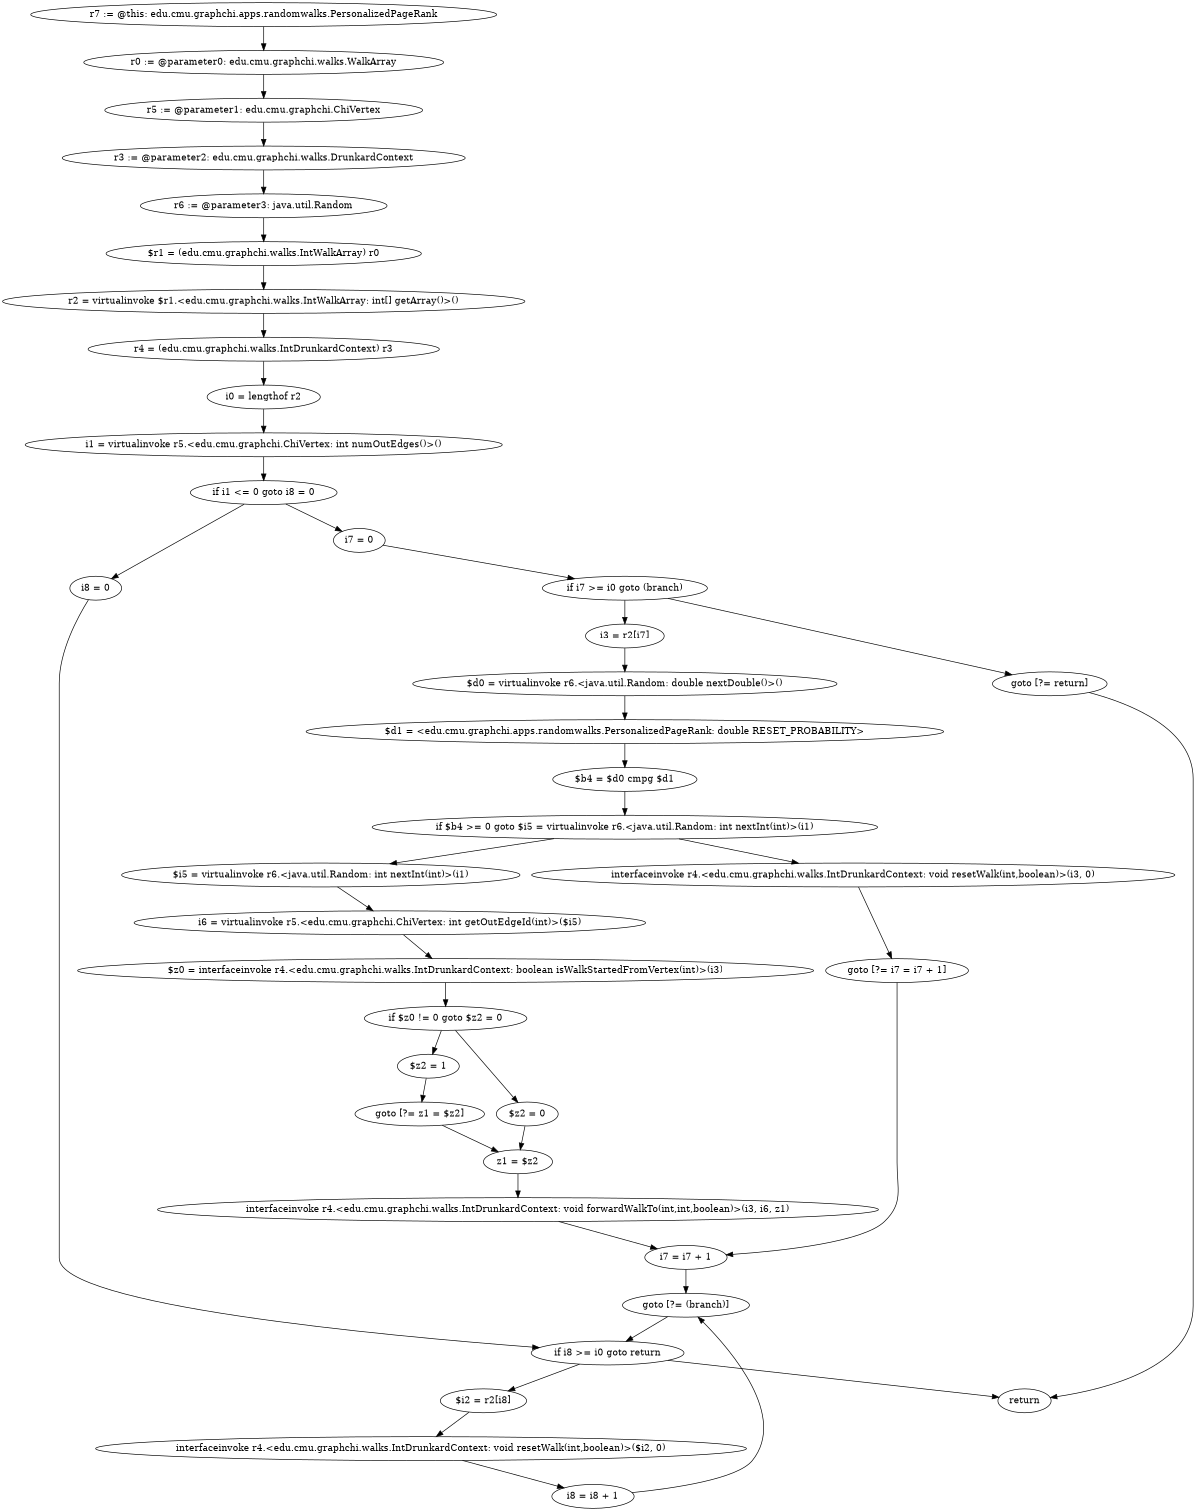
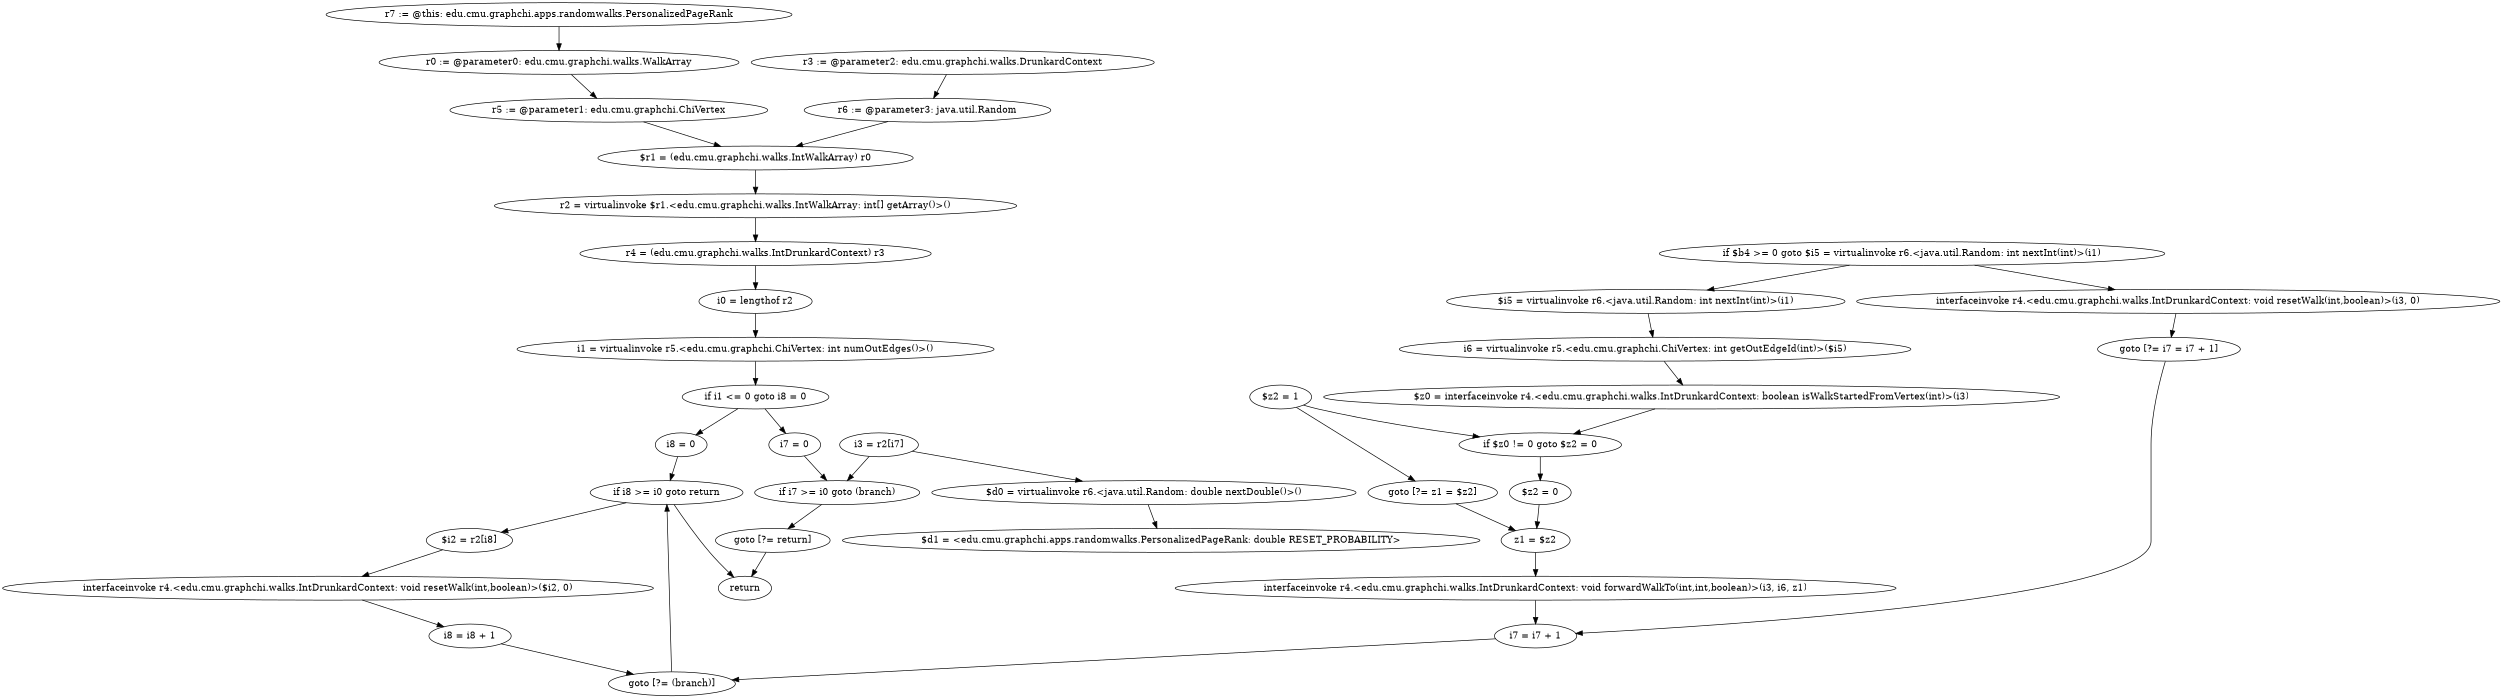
(264, 131) -> (679, 133)
(625, 609) -> (861, 466)
(625, 779) -> none
(438, 1039) -> (1388, 423)
